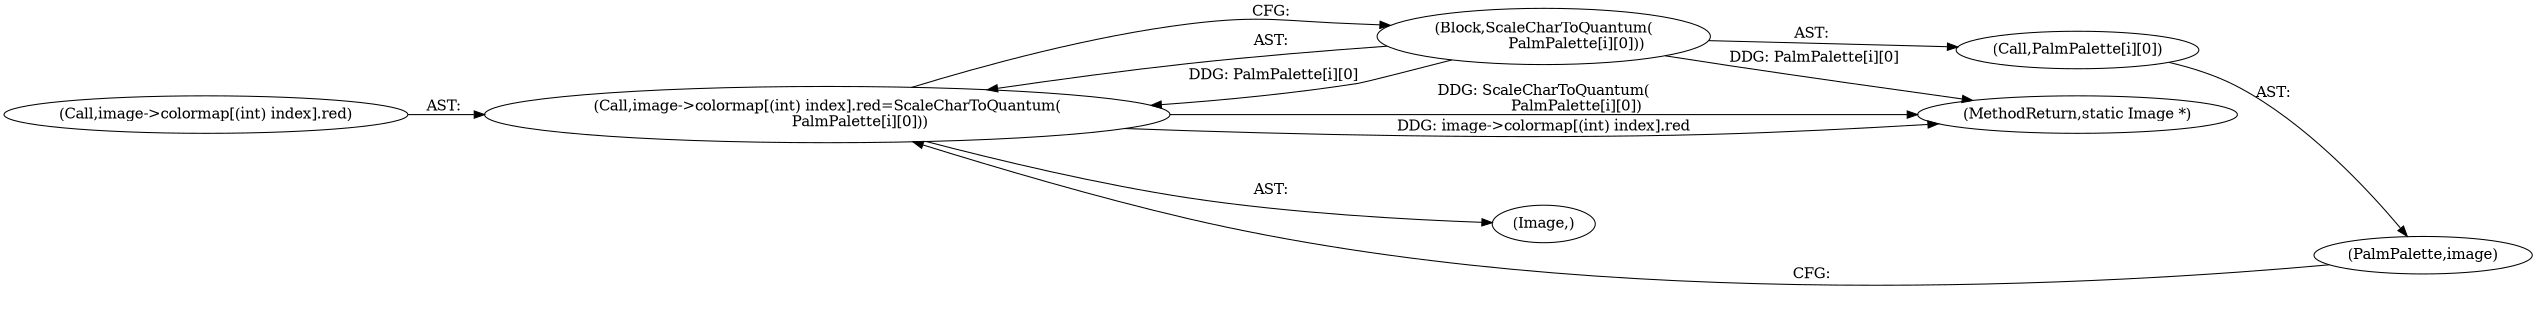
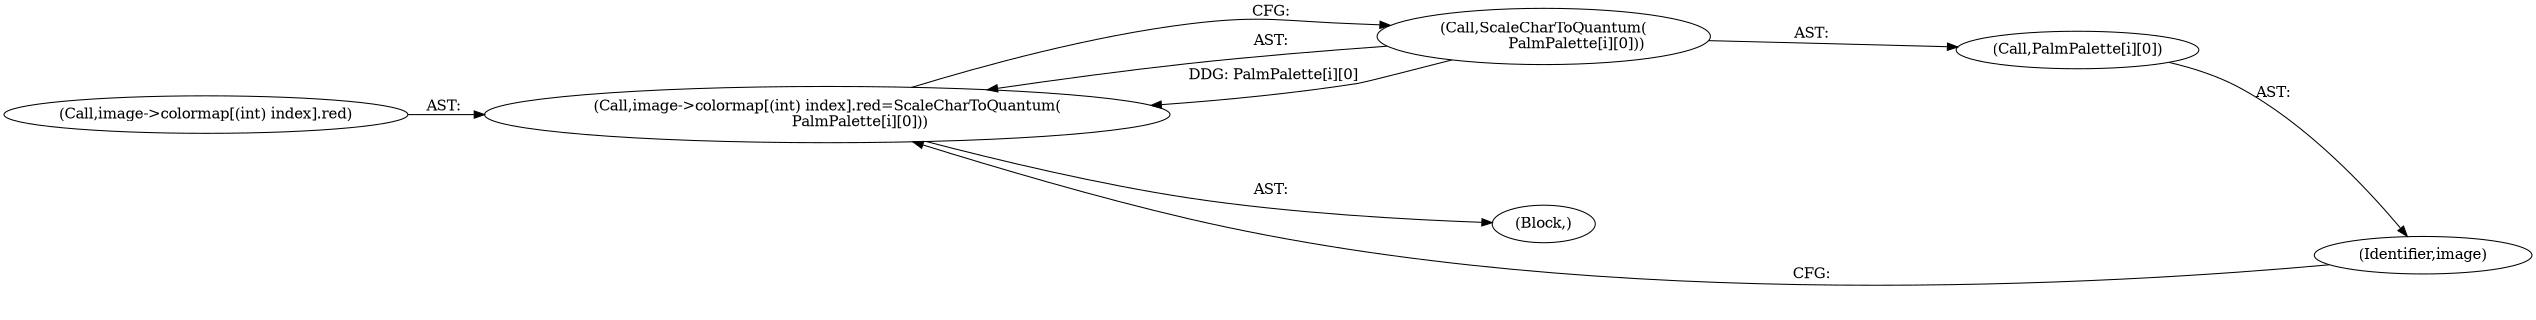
(1544, 36) -> (1544, 36)
(2078, 115) -> none
(1544, 224) -> (1544, 224)
(2423, 255) -> (2423, 255)
